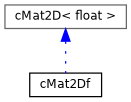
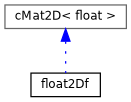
(66, 85) -> (66, 85)
